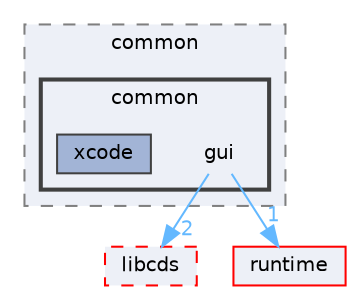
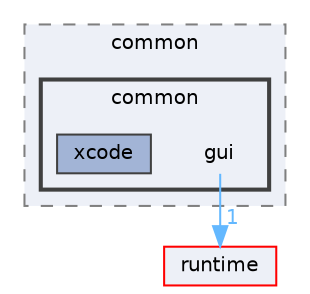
(151, 266) -> none
